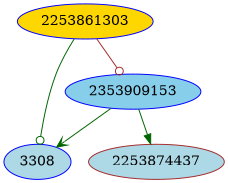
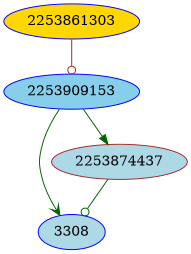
(52, 86) -> (98, 194)
(133, 92) -> (72, 92)
